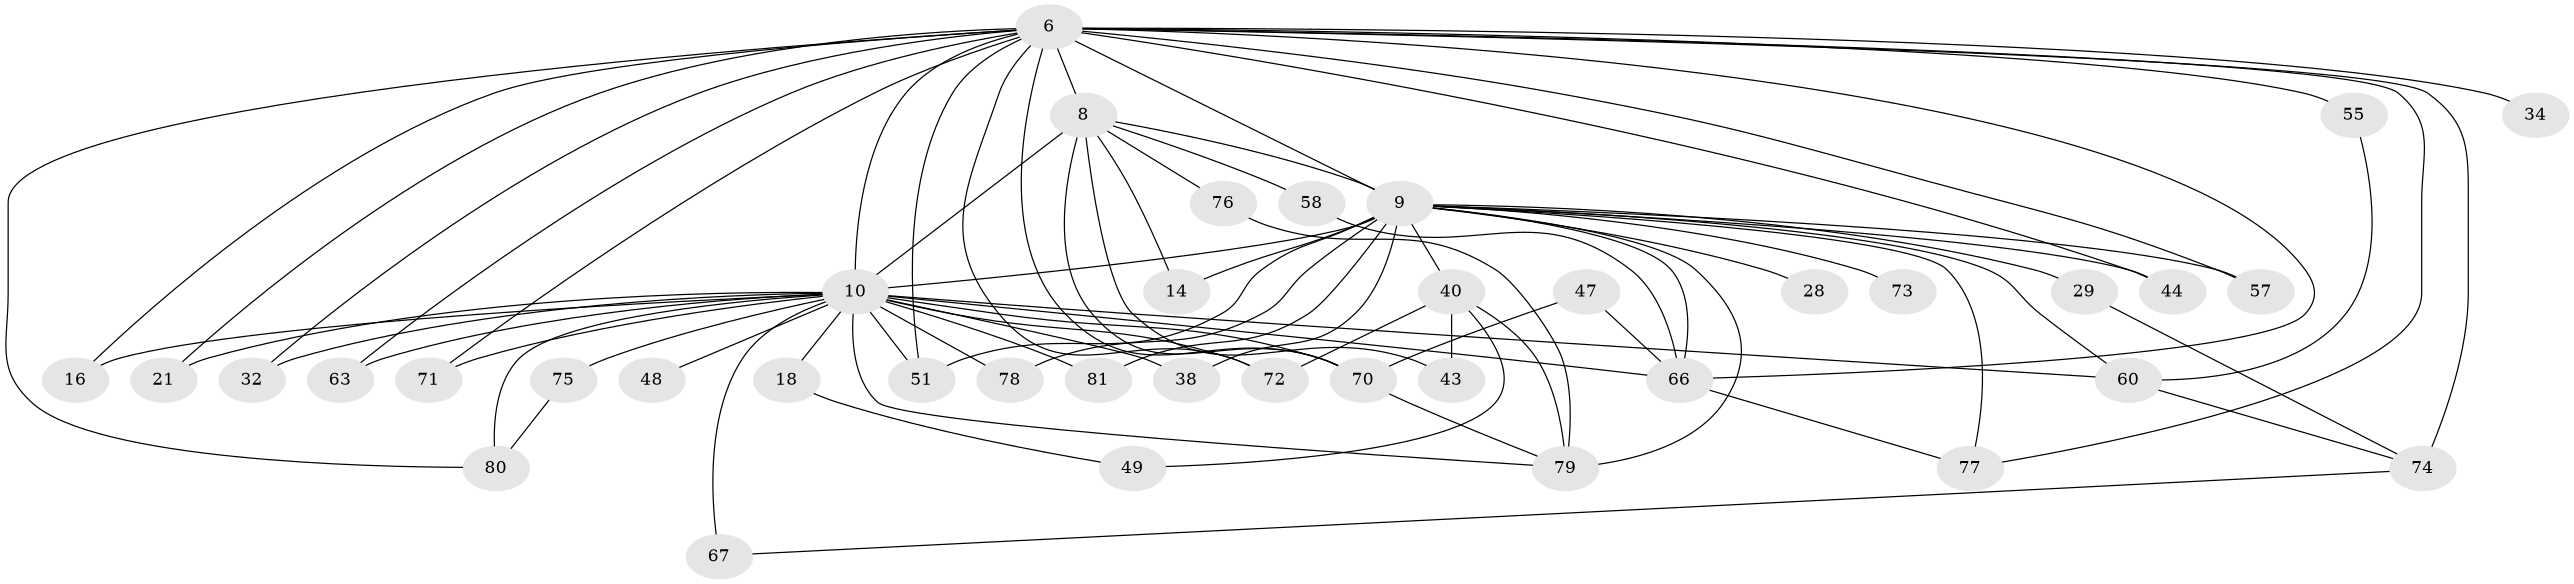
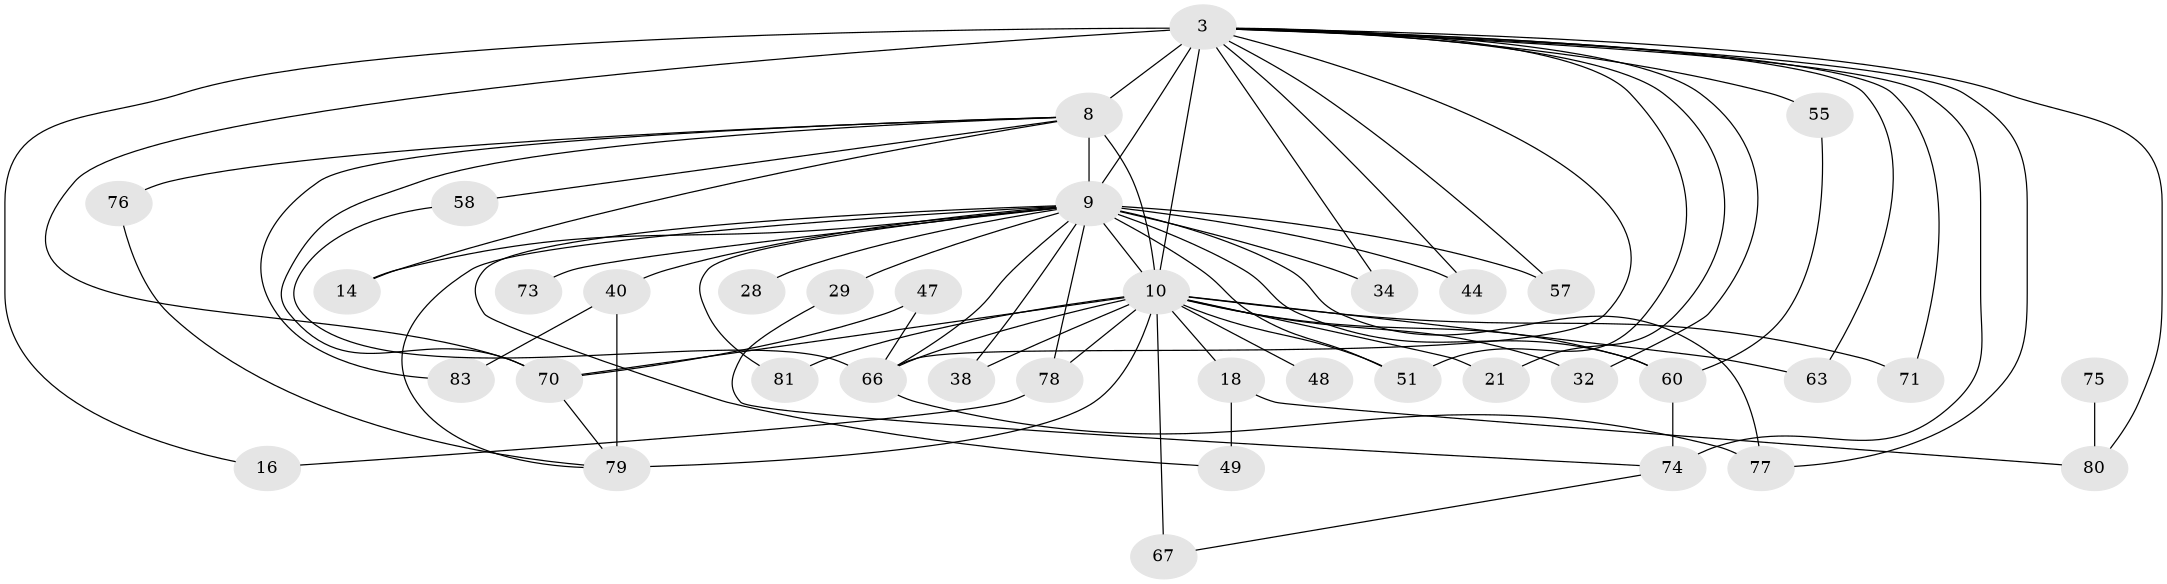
(1049, 27) -> (1203, 27)
none -> (1258, 246)
(705, 328) -> none
(279, 332) -> (664, 438)
(526, 354) -> (1799, 445)
(1275, 380) -> none
(1452, 380) -> (461, 380)
(1387, 445) -> (502, 323)
